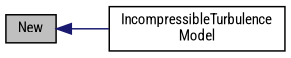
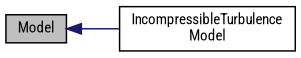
(31, 29) -> (36, 29)
